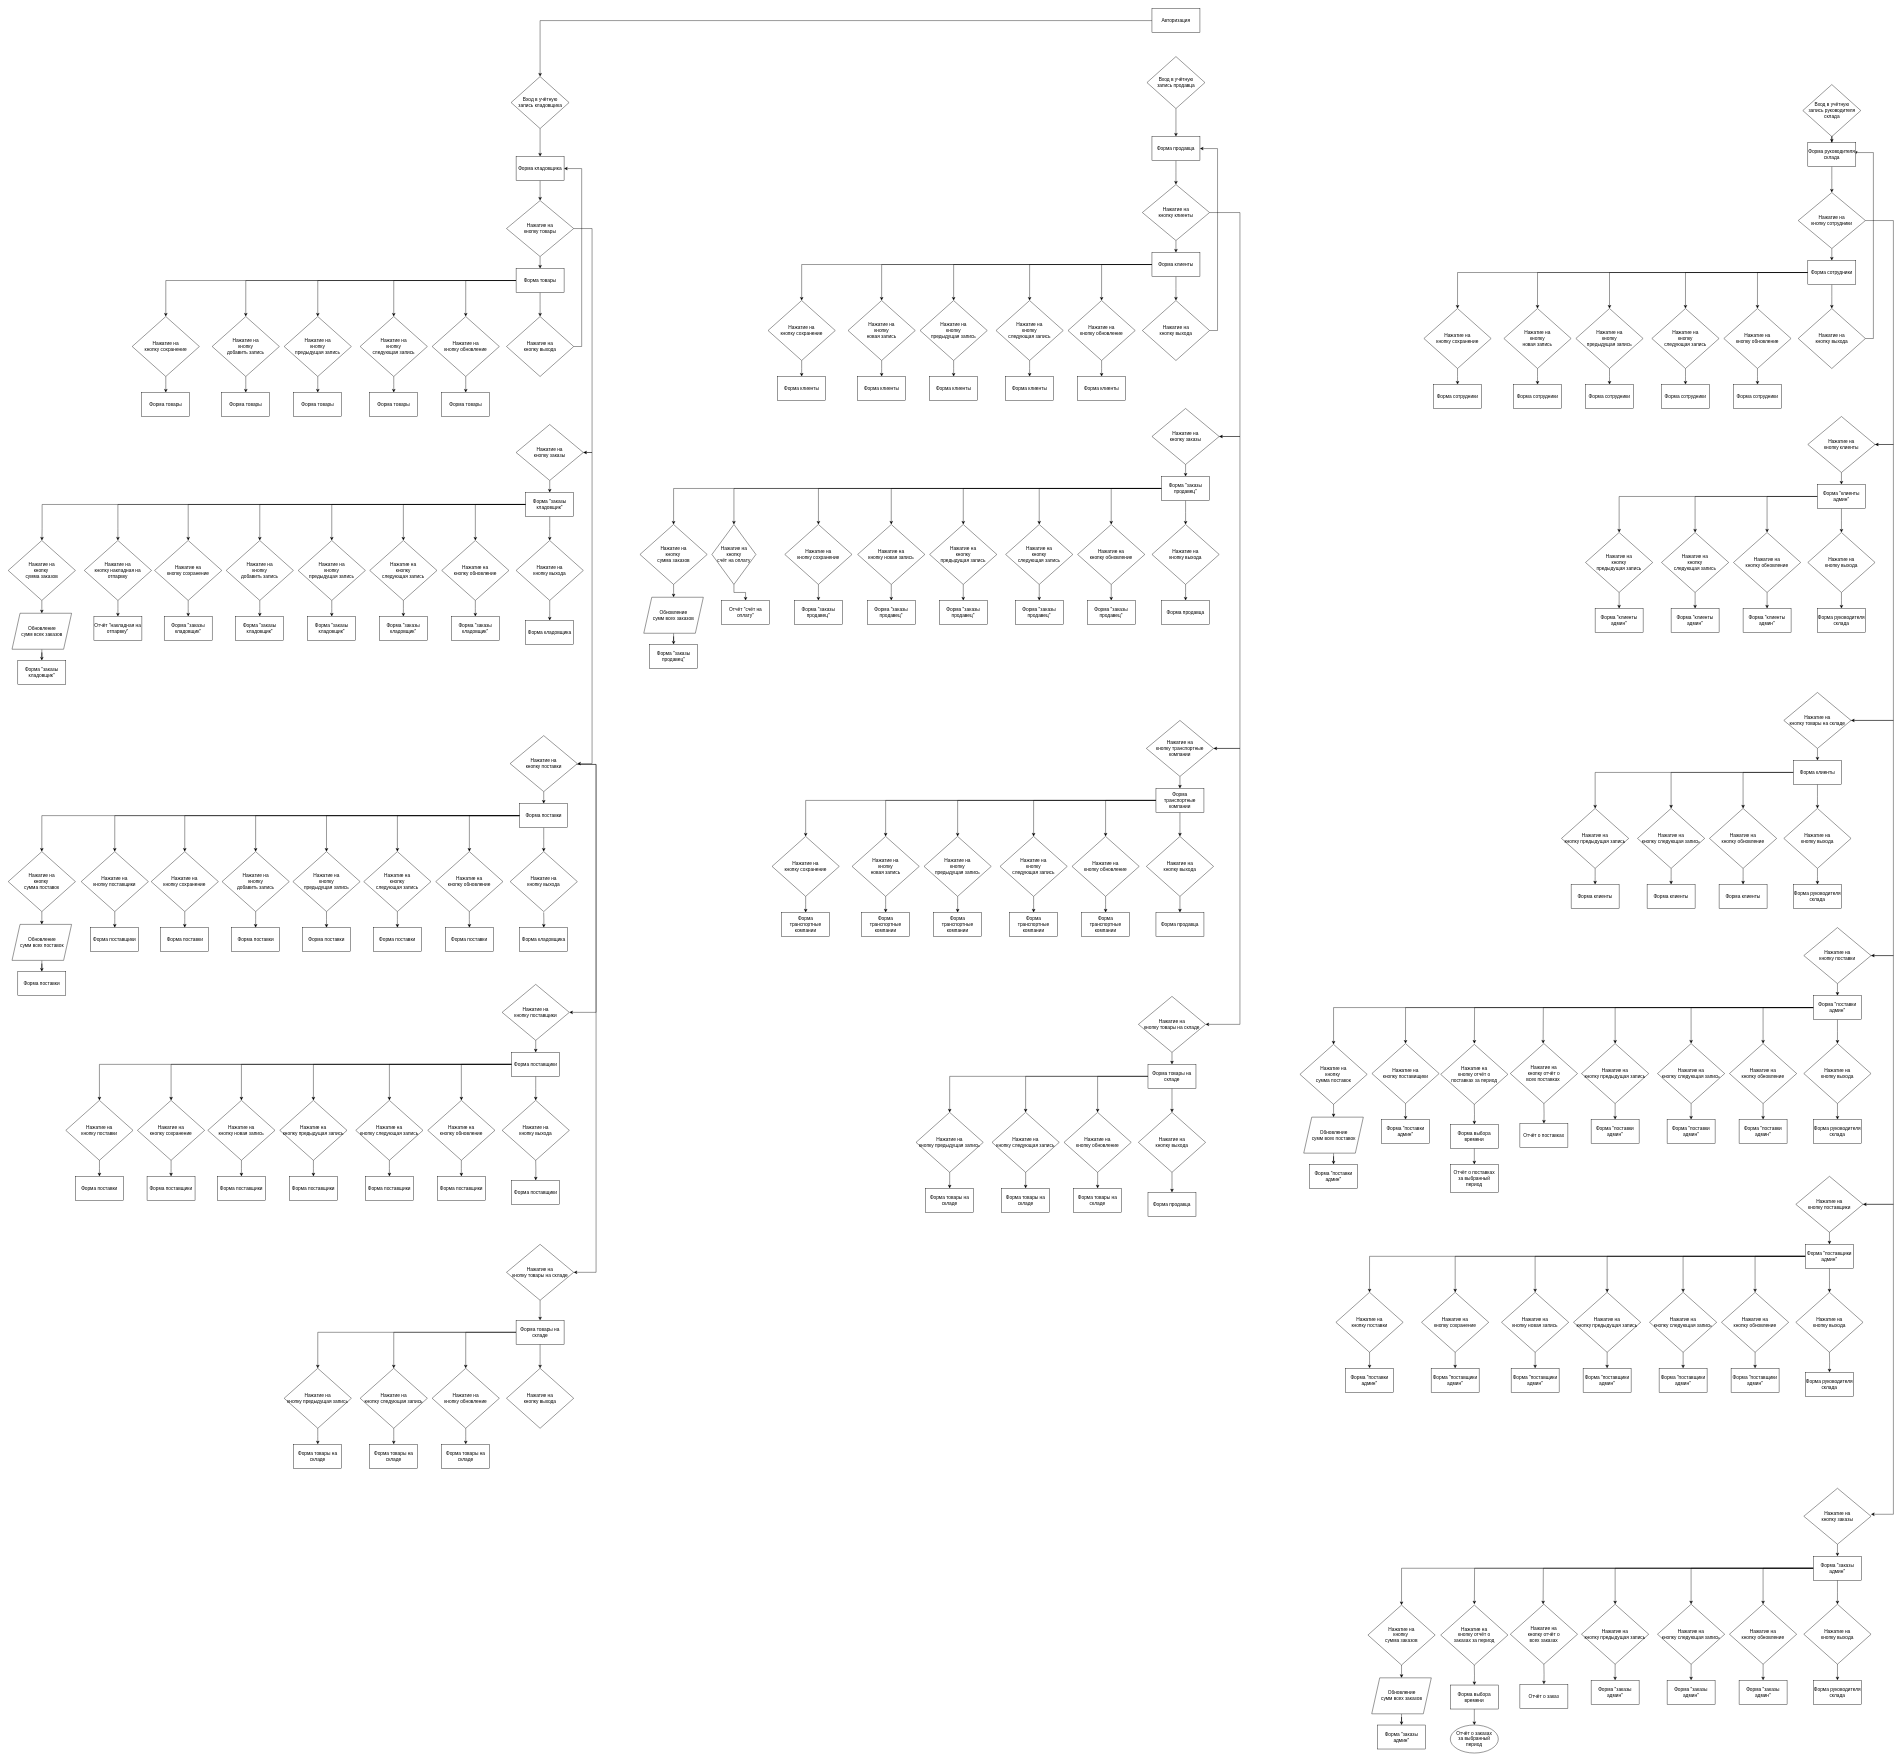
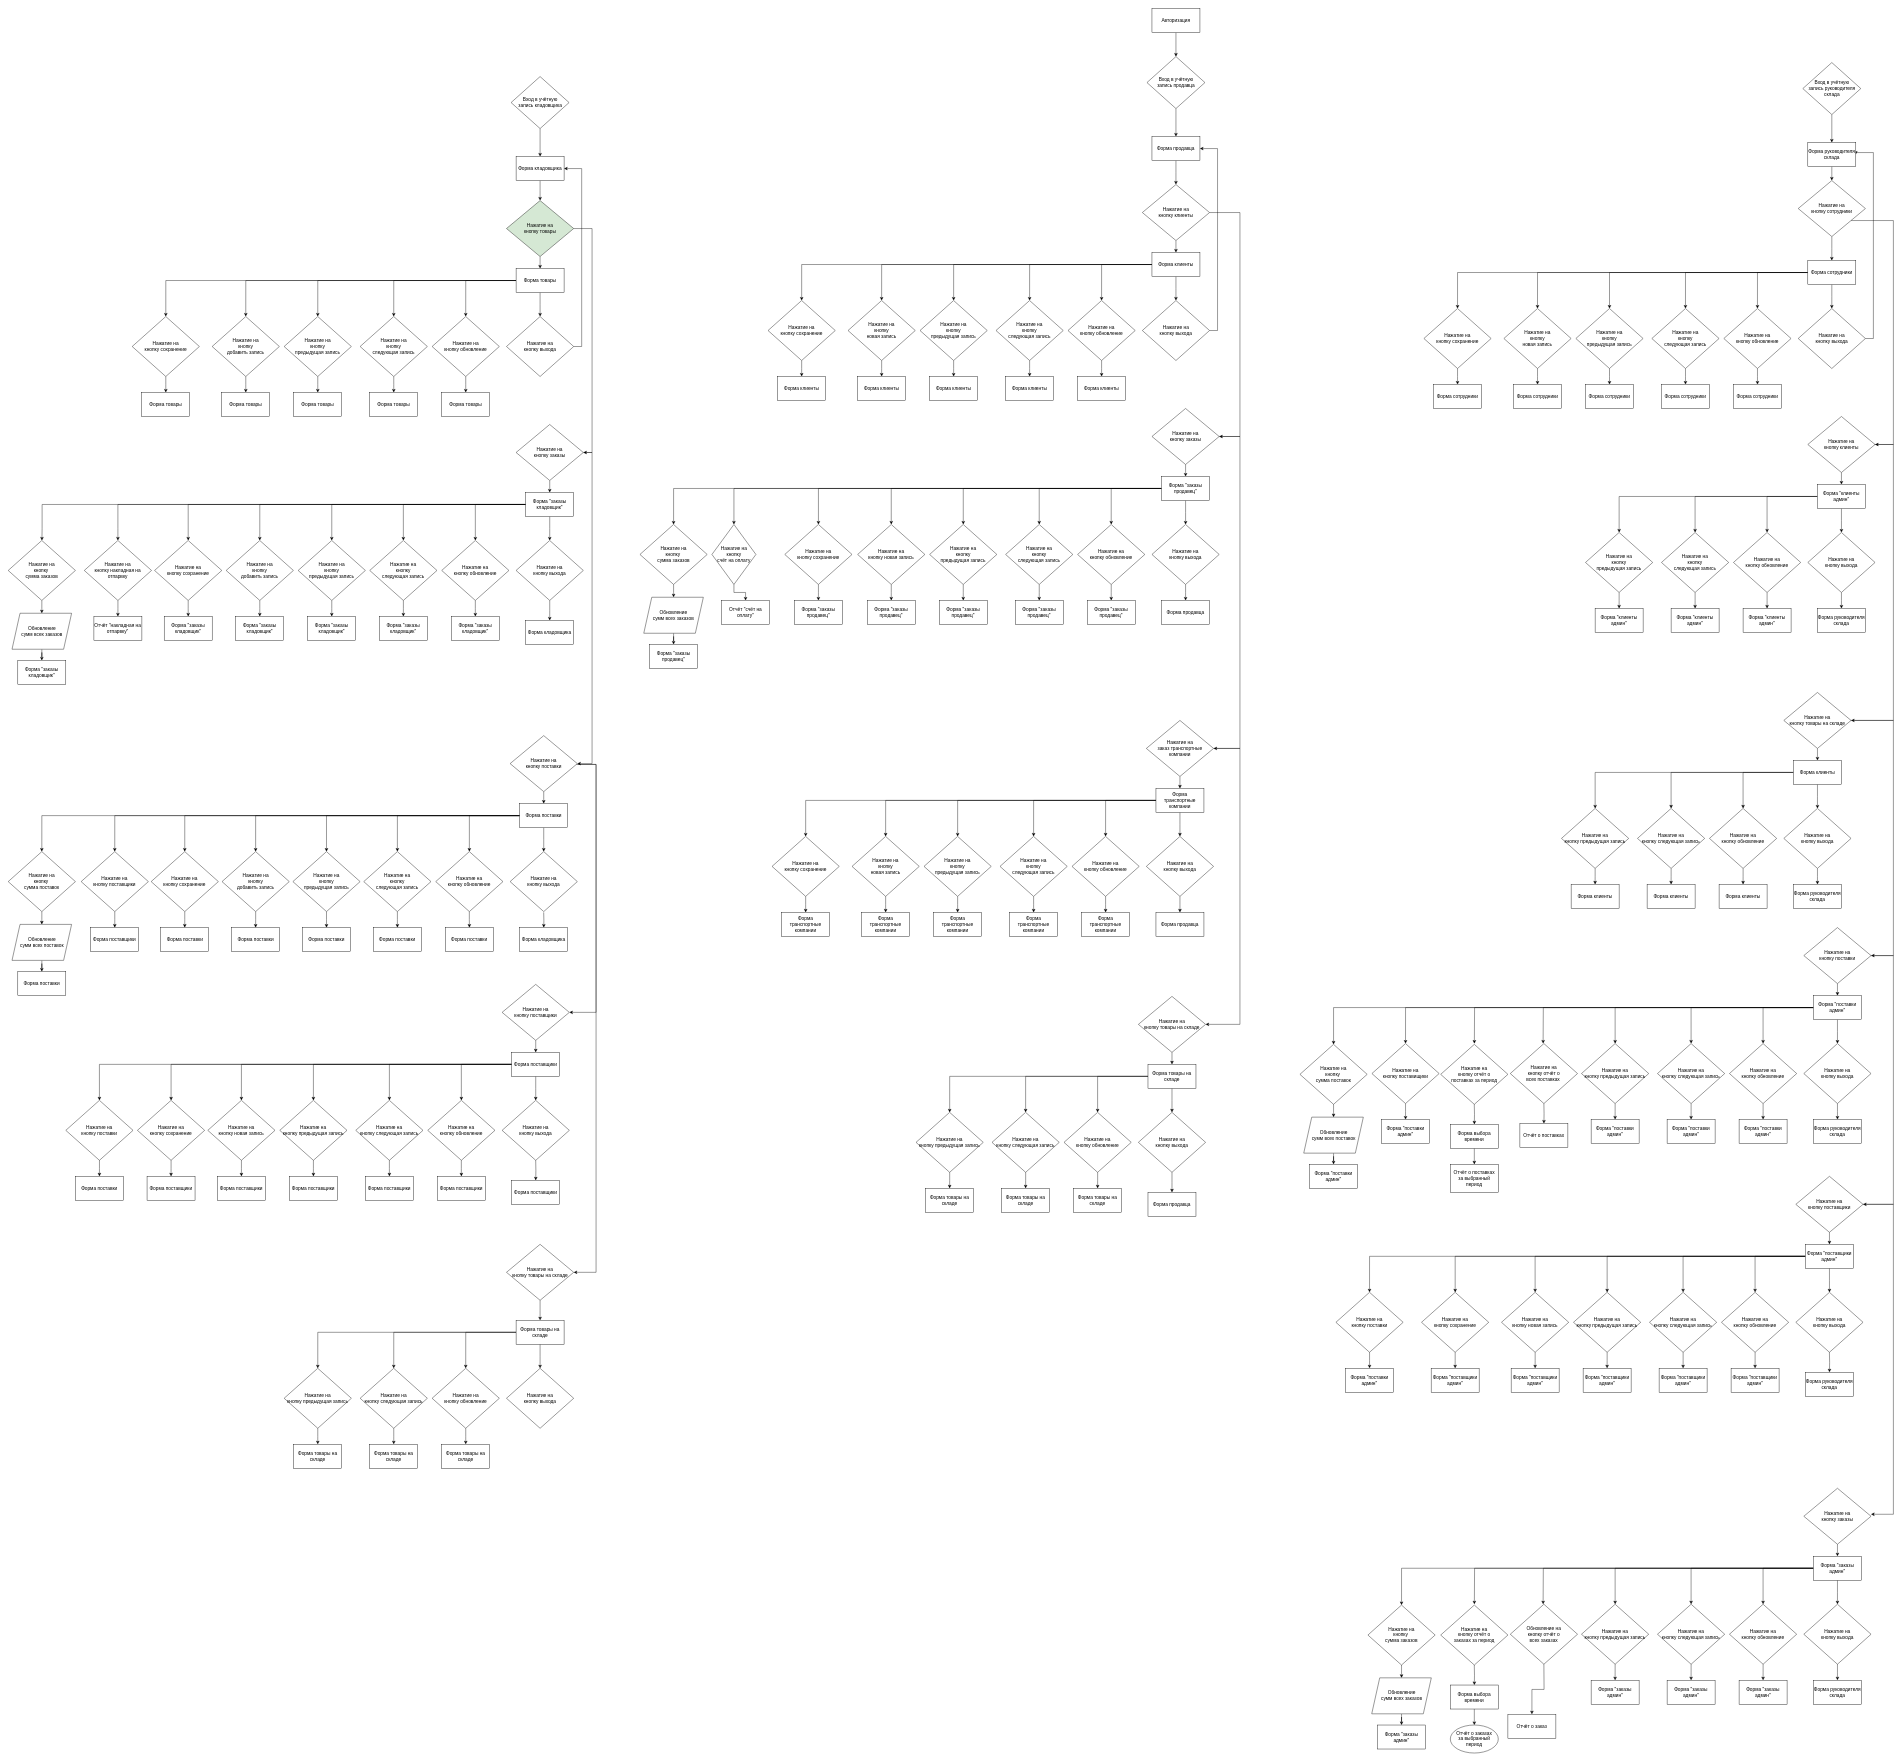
(540, 72) -> (1176, 52)
(1832, 110) -> (1832, 88)
(1832, 220) -> (1832, 208)
(540, 228) -> (540, 228)
(1180, 748) -> (1180, 748)
(1544, 1634) -> (1544, 1634)
(1544, 1696) -> (1532, 1726)
